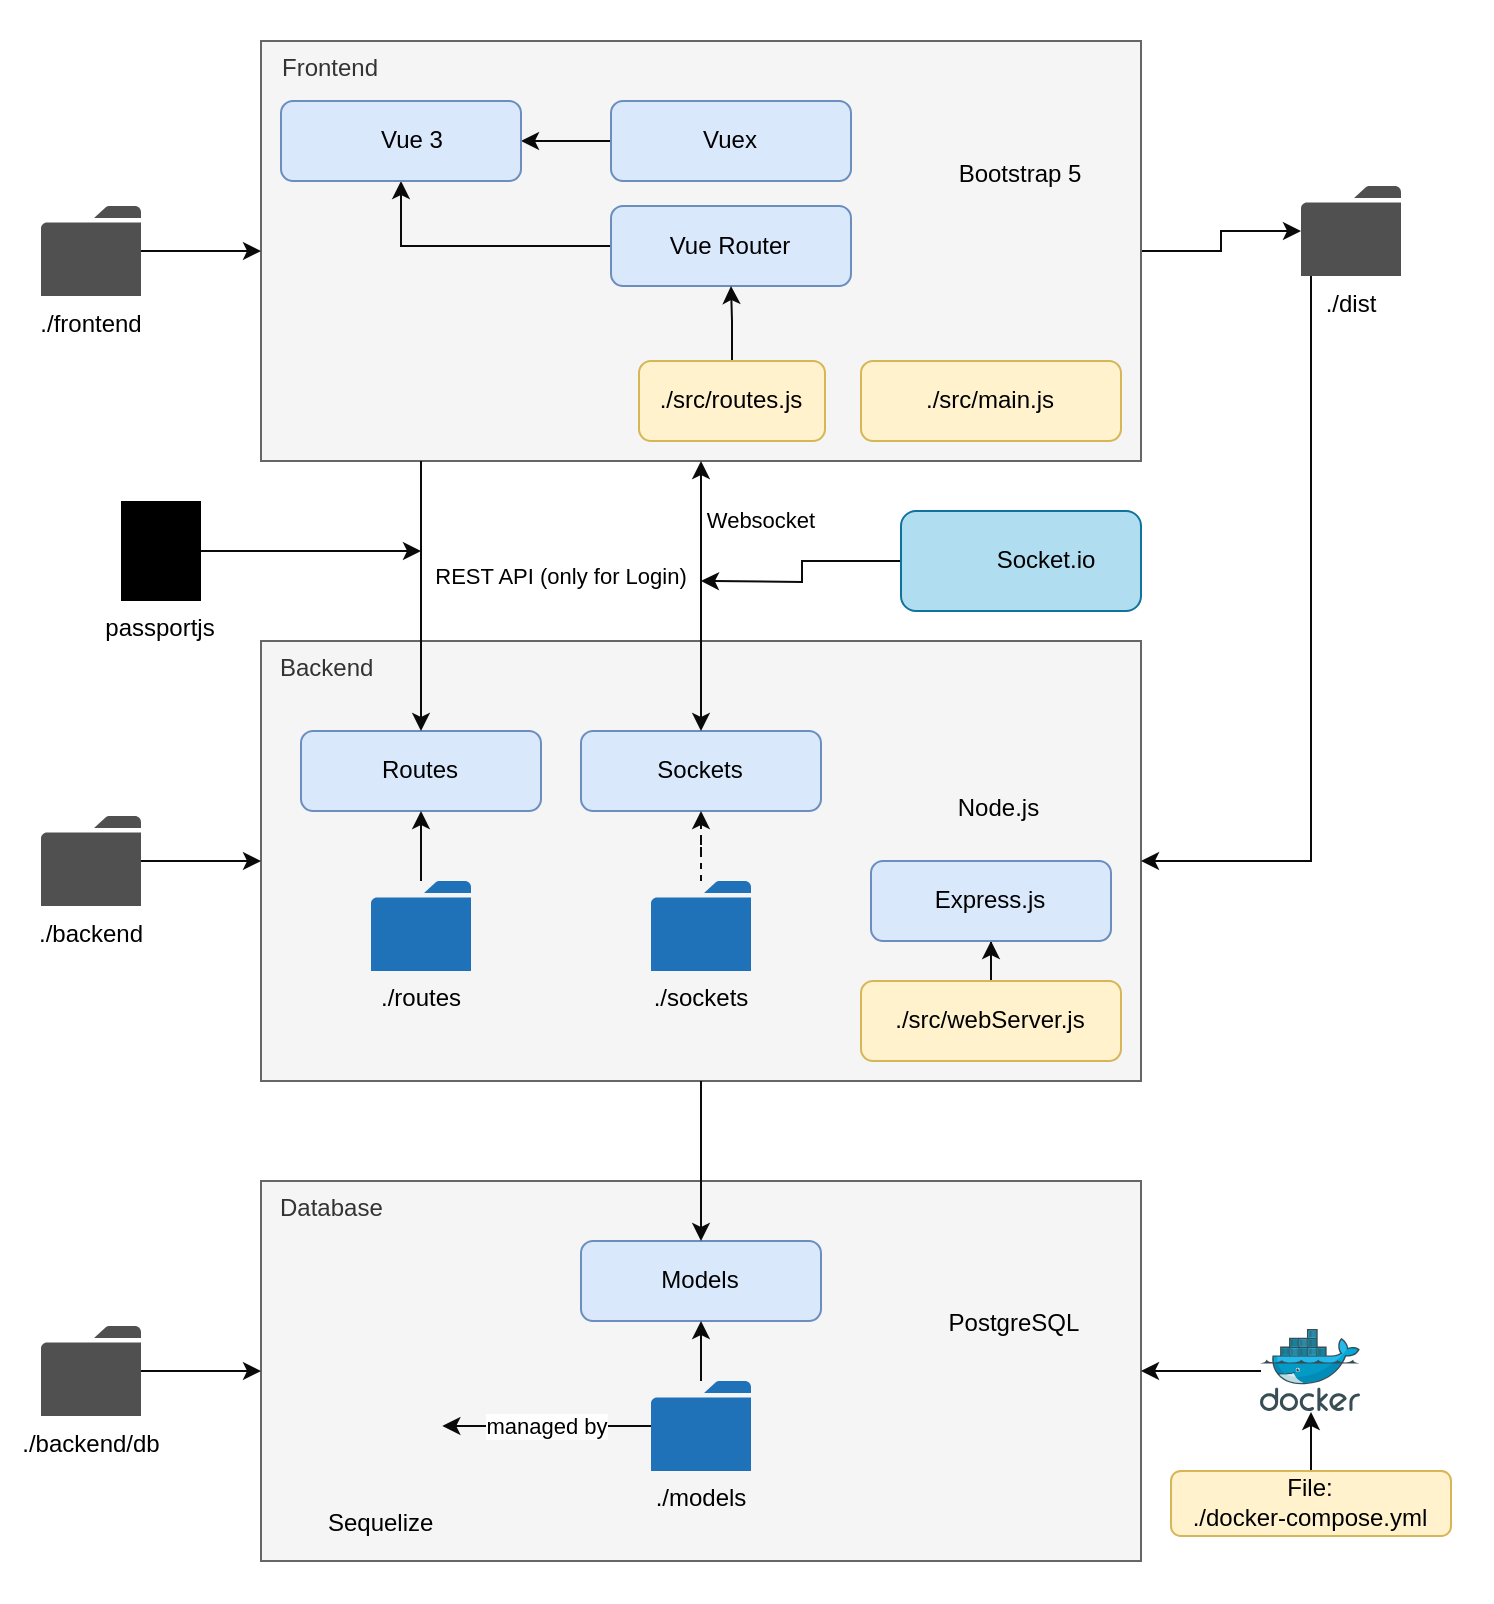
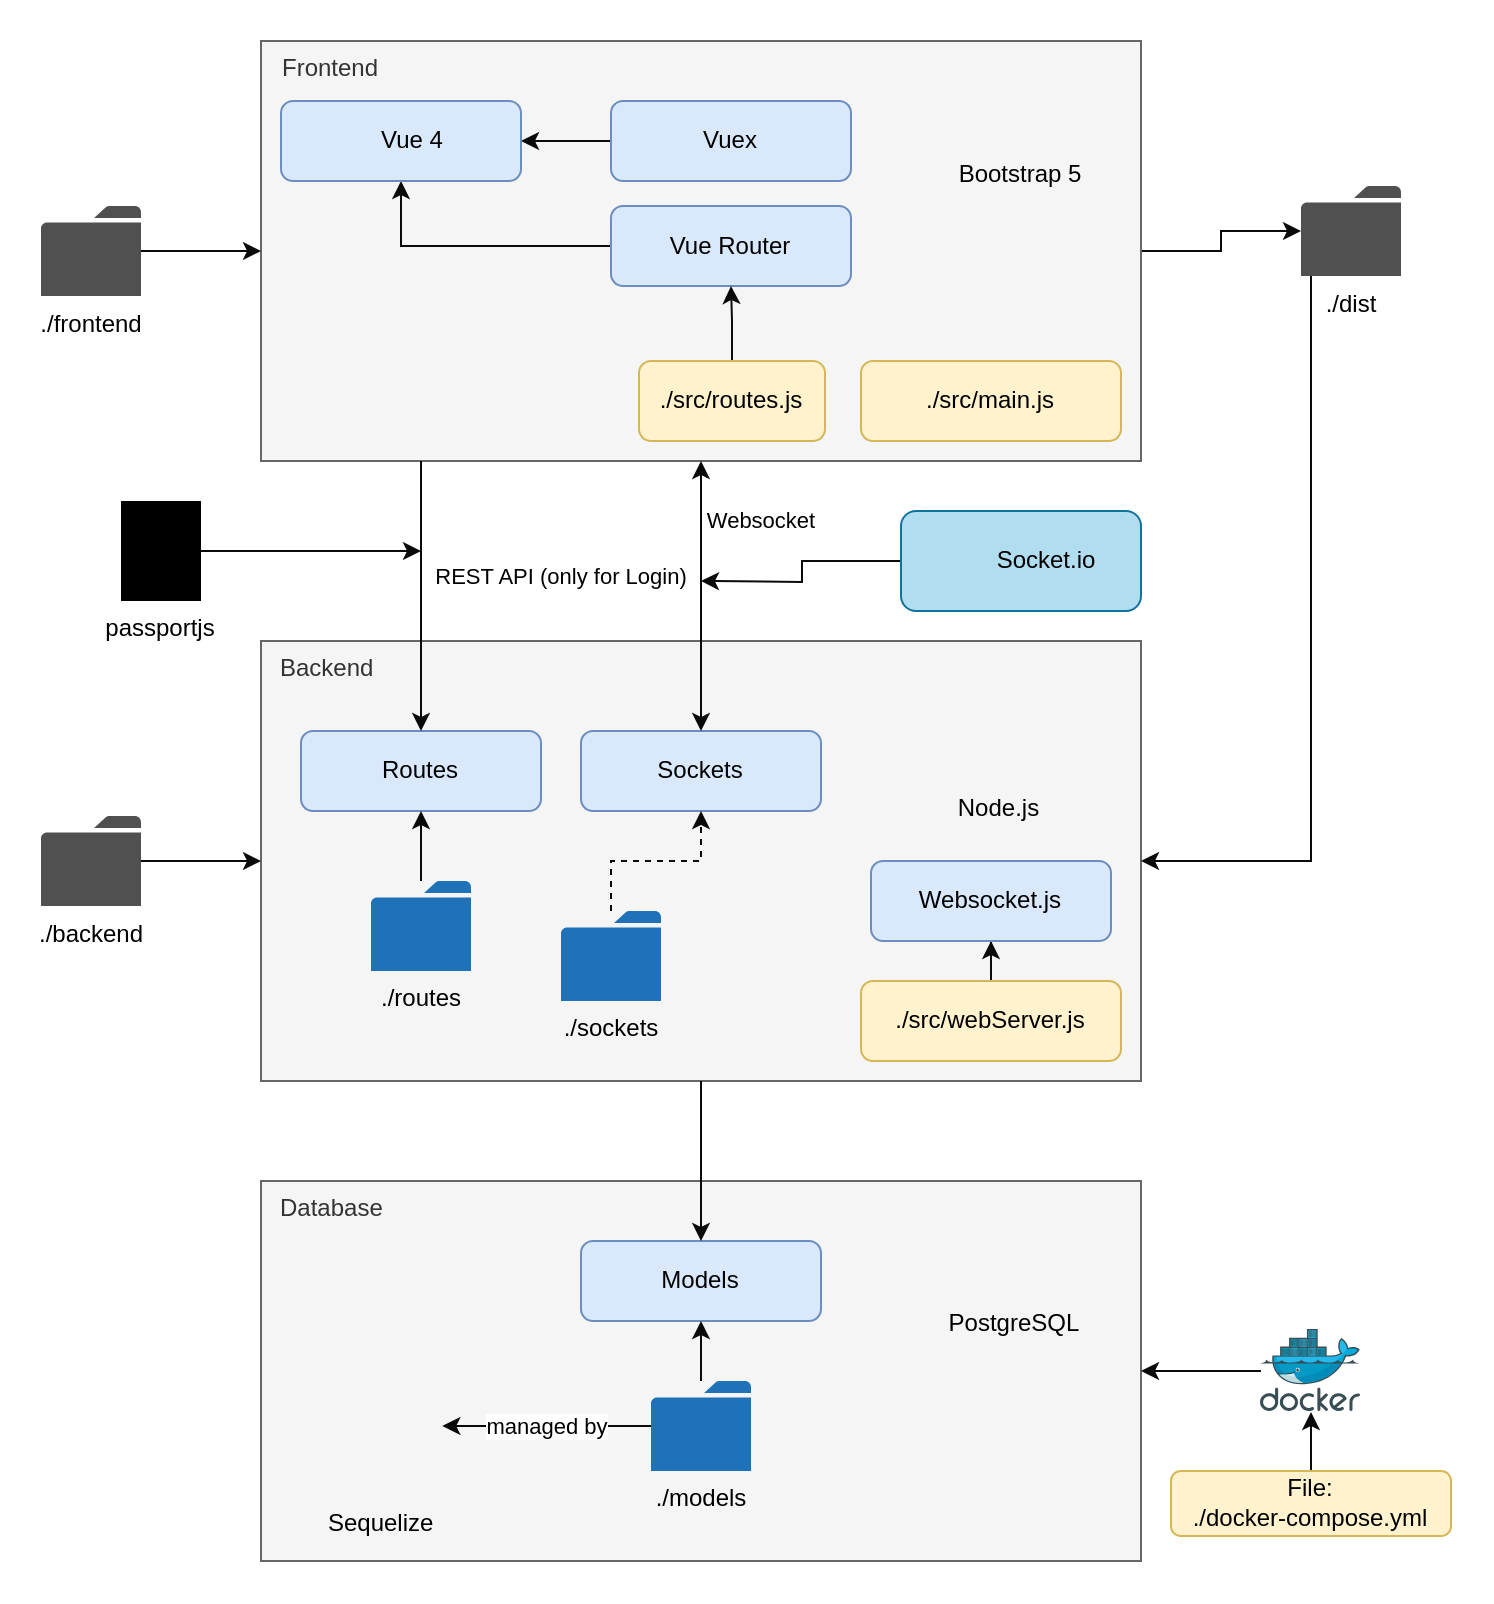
(413, 141) -> (413, 141)
(991, 901) -> (991, 901)
(701, 926) -> (611, 956)
(91, 1371) -> none
(194, 1371) -> none
